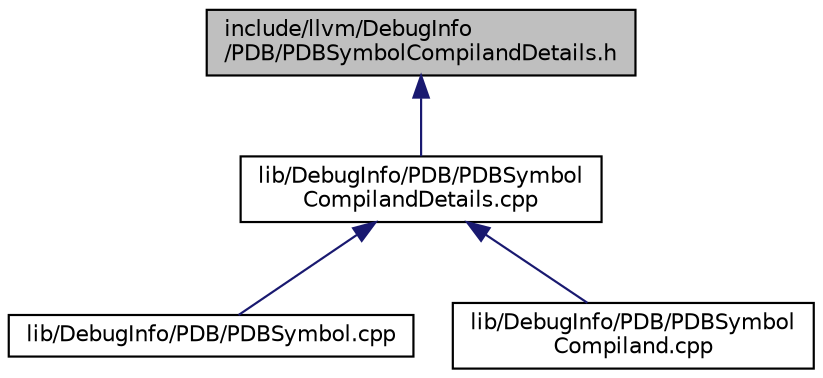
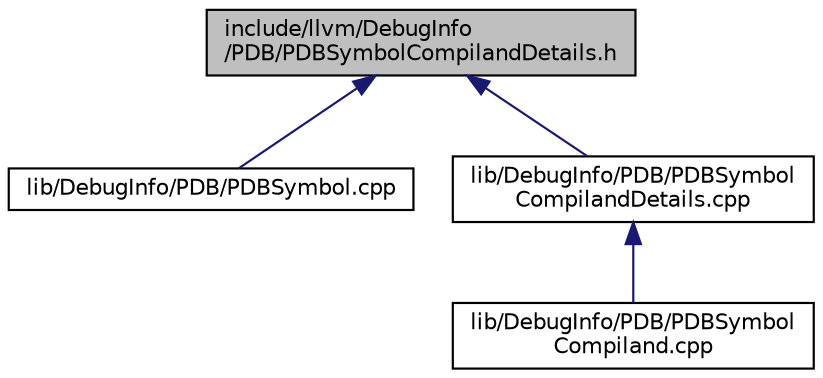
(298, 275) -> (298, 128)
